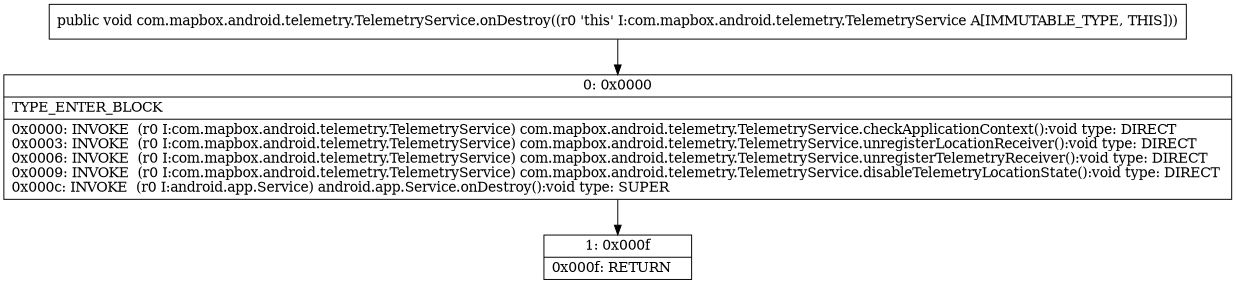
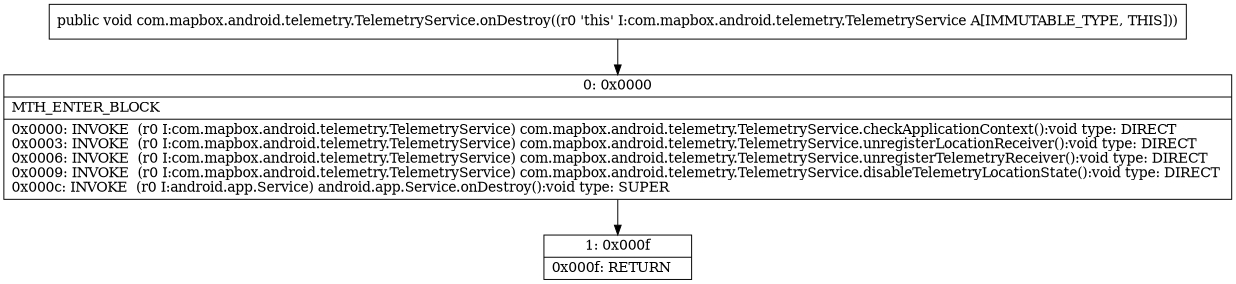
(87, 108) -> (86, 108)
